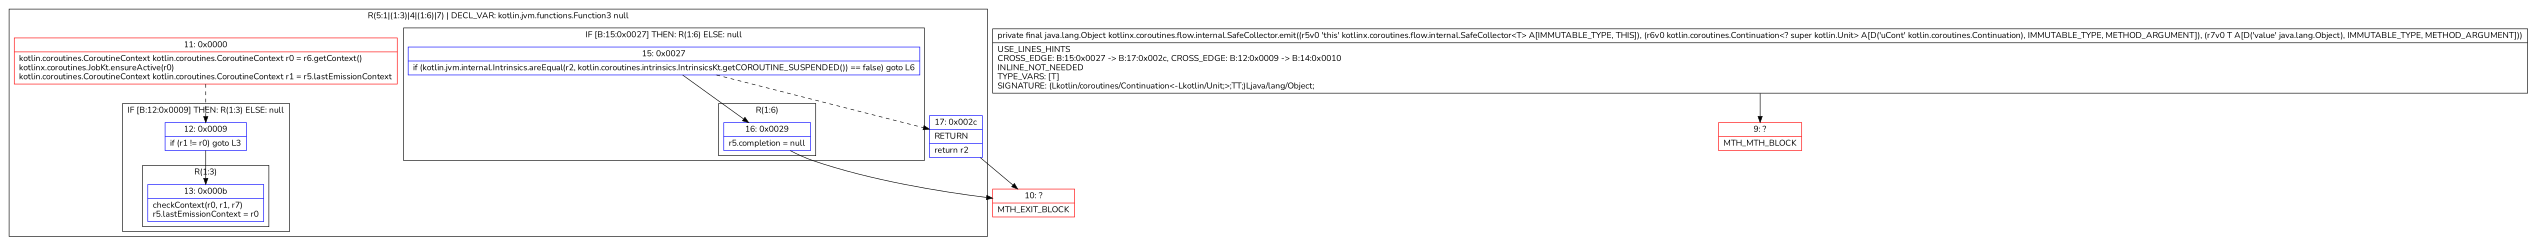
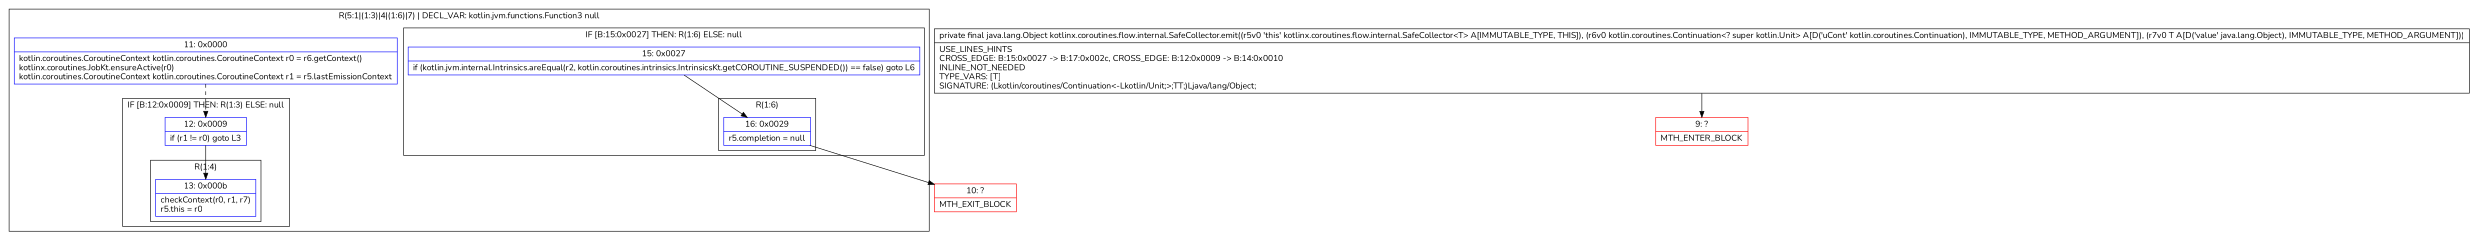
(206, 61) -> (206, 61)
(956, 137) -> none
(1760, 143) -> (1702, 138)
(206, 172) -> (206, 167)
(206, 214) -> (182, 209)
